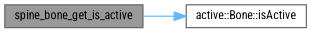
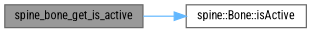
(246, 16) -> (246, 16)
